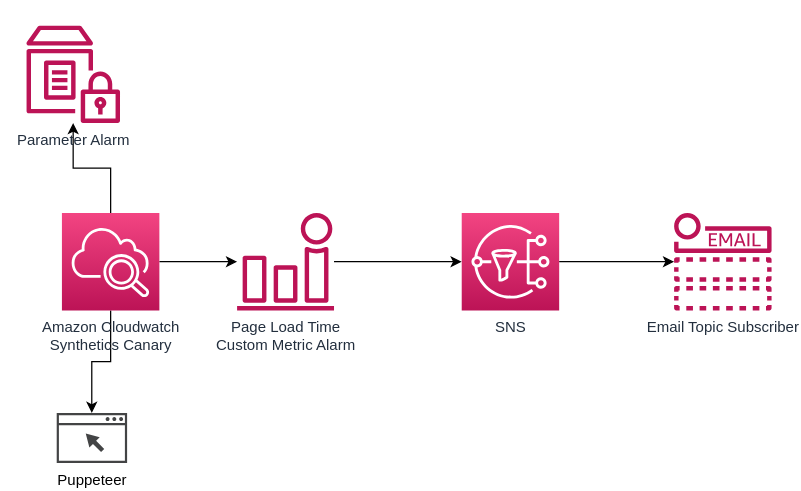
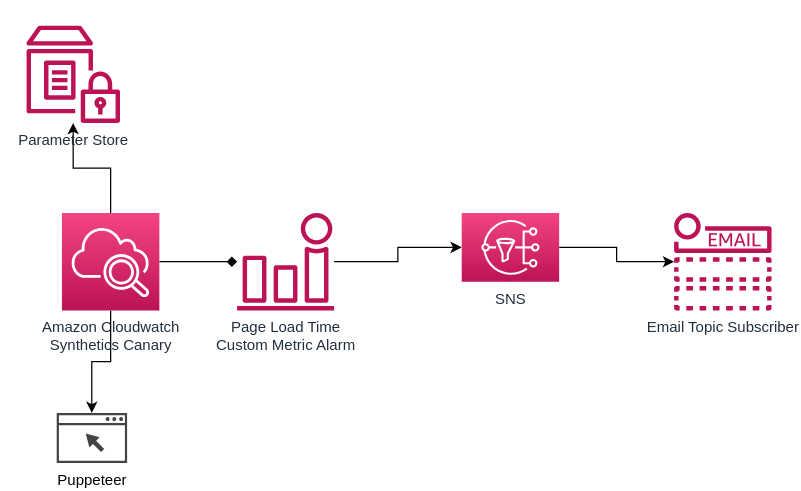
(74, 141) -> (74, 141)
(227, 262) -> (226, 262)
(511, 262) -> (511, 248)
